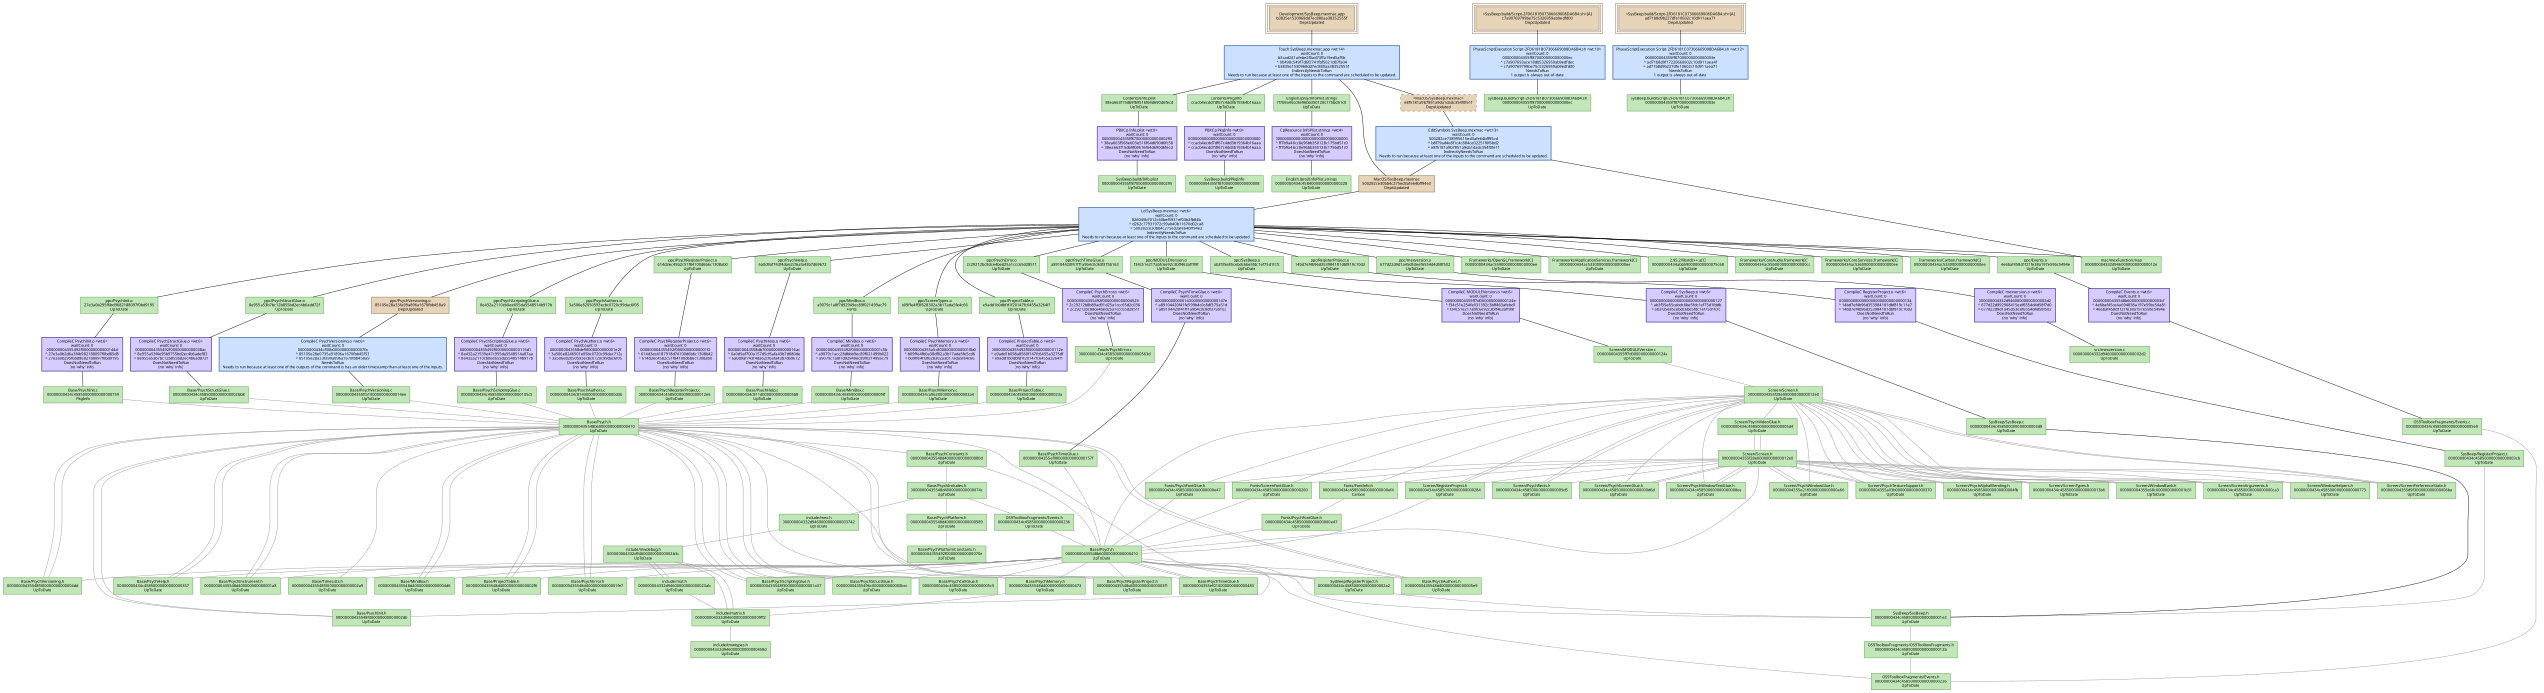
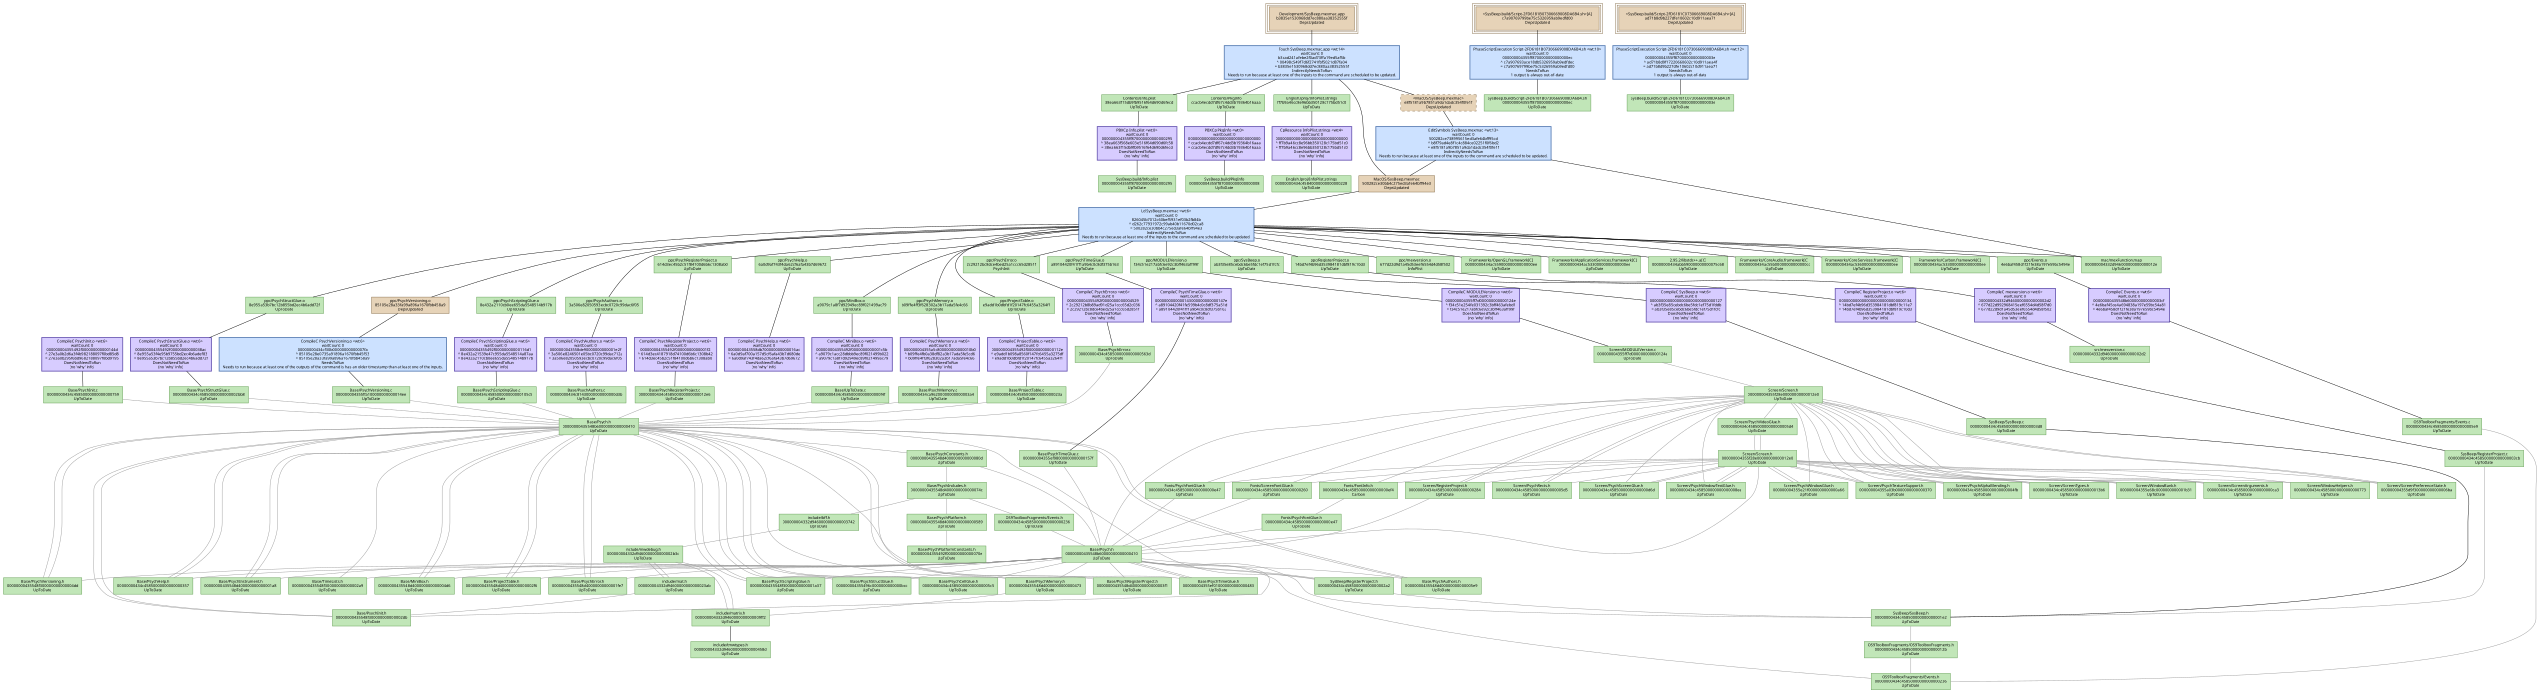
(1001, 265) -> (1001, 265)
(1415, 265) -> (1415, 265)
(119, 305) -> none
(852, 305) -> (852, 305)
(935, 305) -> (935, 305)
(1115, 354) -> (1115, 354)
(83, 395) -> (83, 395)
(763, 395) -> none
(850, 395) -> (850, 395)
(819, 522) -> (819, 522)
(703, 602) -> (523, 606)
(731, 634) -> (731, 634)
